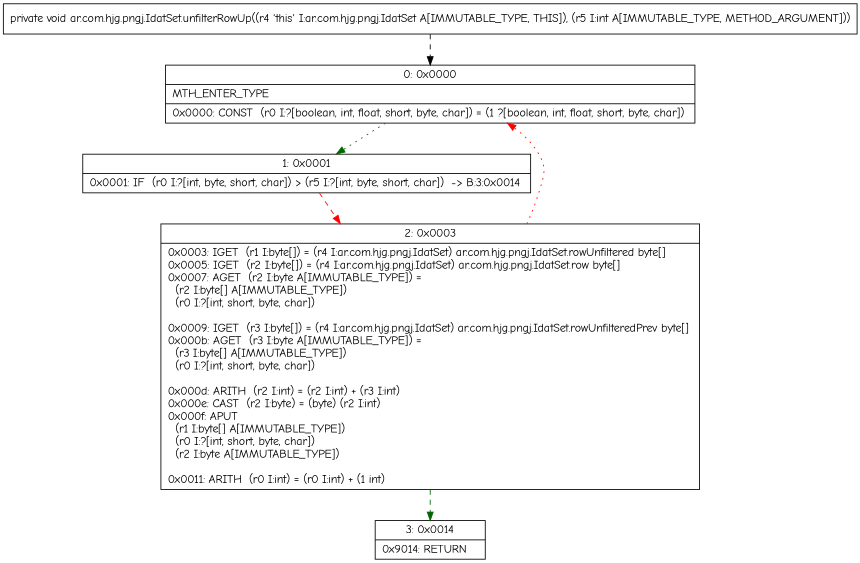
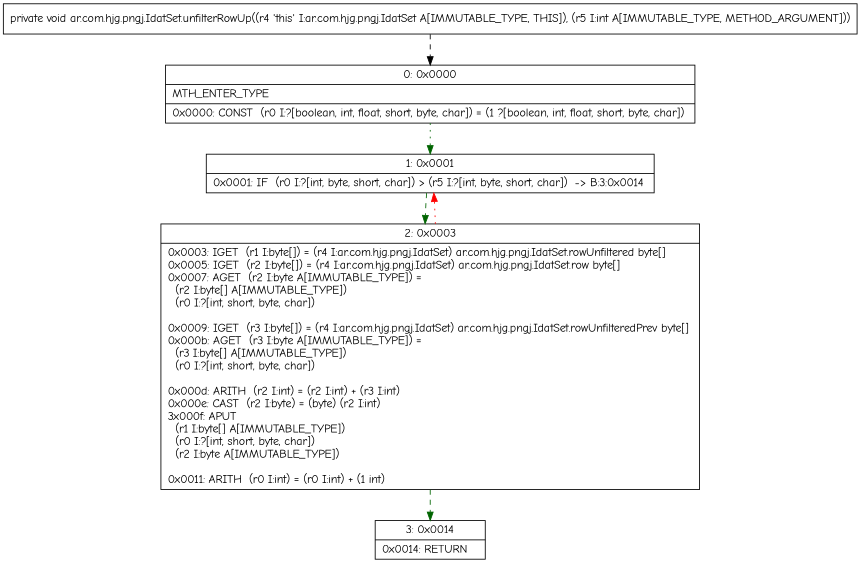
(544, 172) -> (435, 213)
(328, 205) -> (426, 204)
(207, 416) -> (206, 416)
(430, 549) -> (430, 549)
